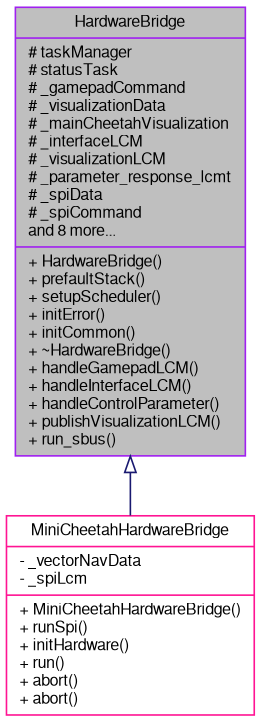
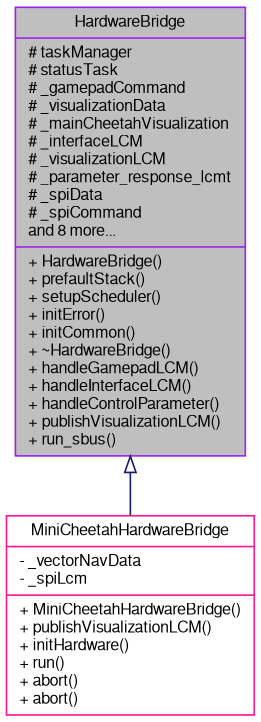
(54, 628) -> (116, 628)
